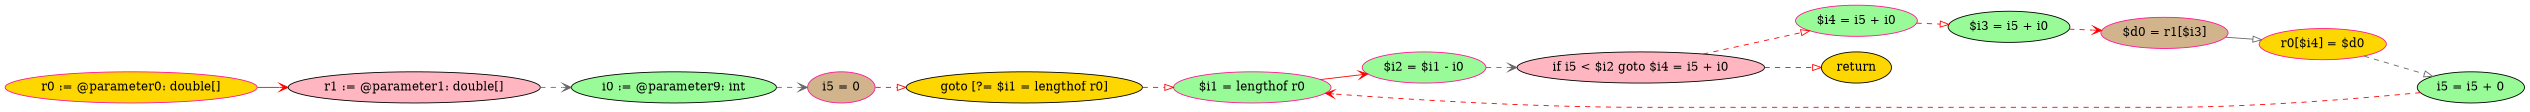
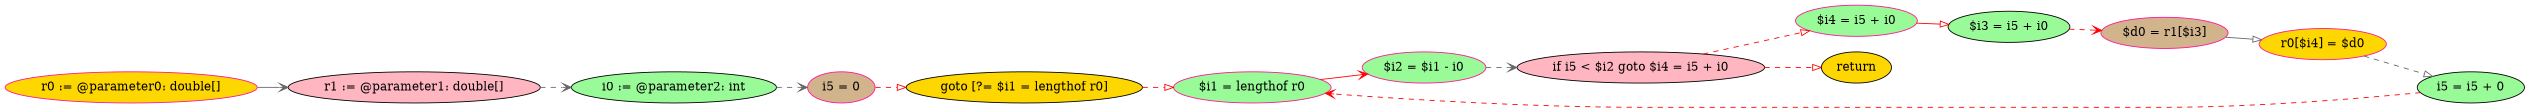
(1928, 24) -> (1928, 24)
(268, 87) -> (268, 87)
(674, 87) -> (674, 87)
